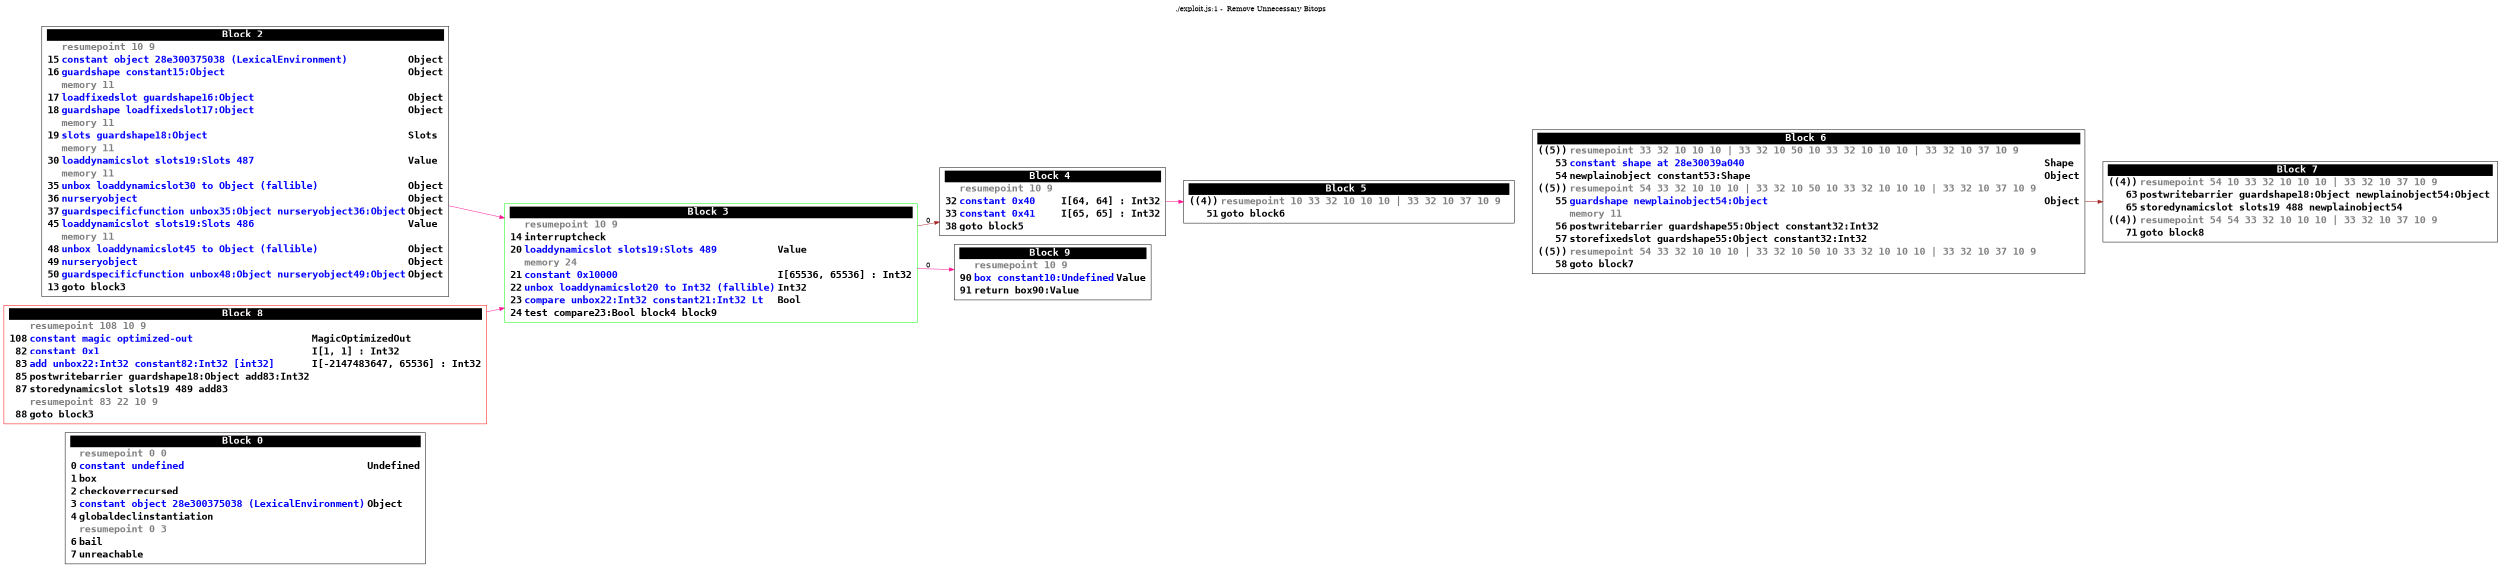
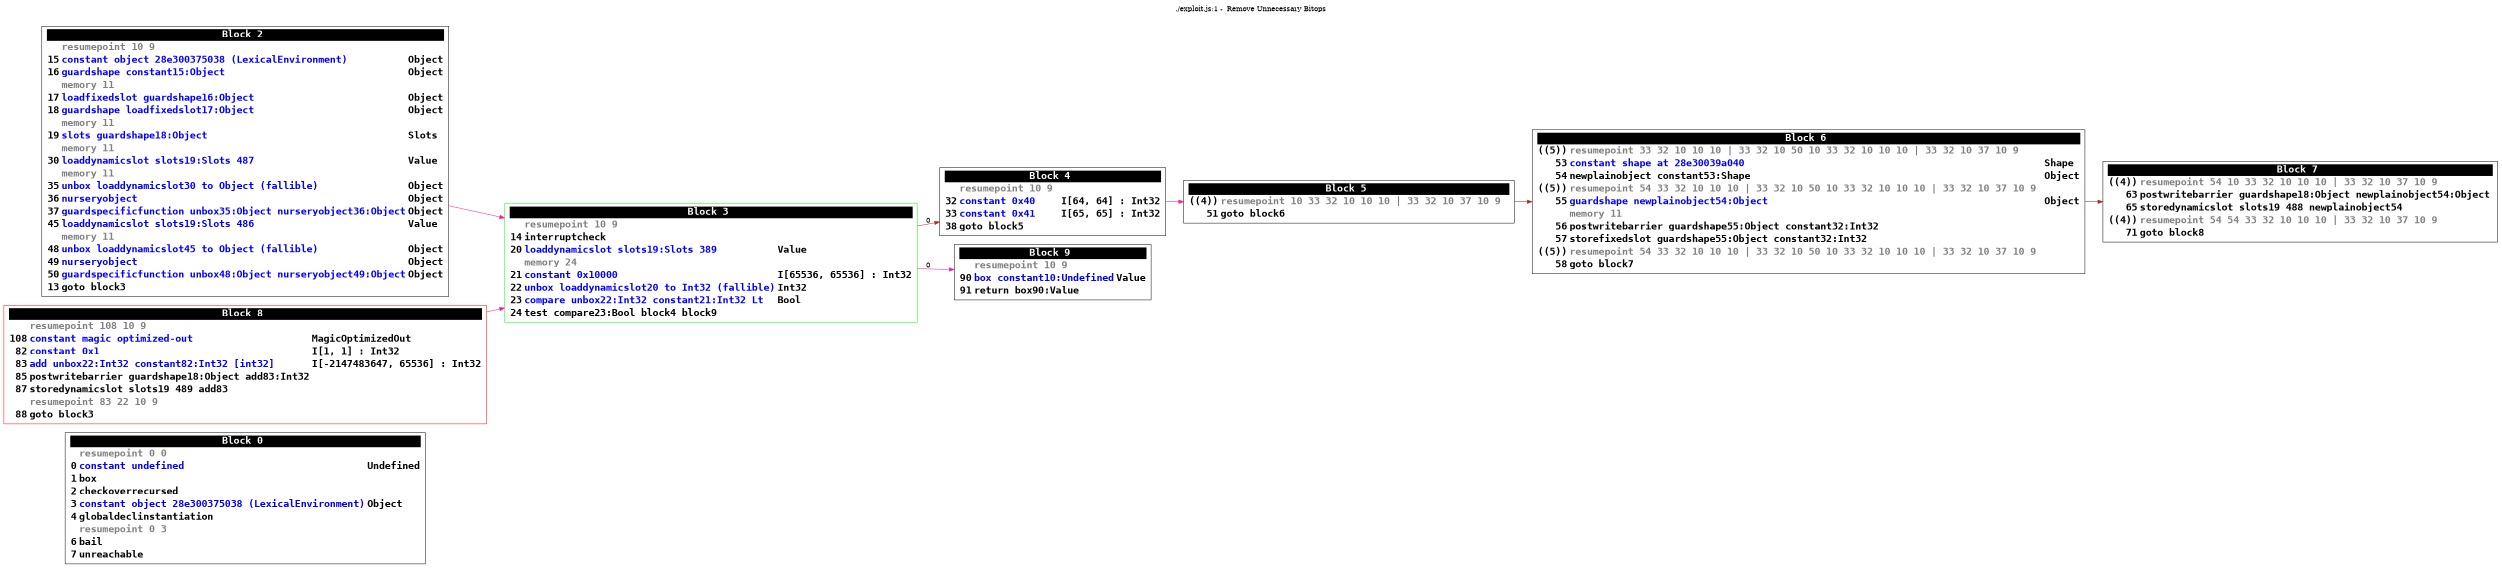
none -> (1521, 202)
(621, 250) -> (621, 250)
